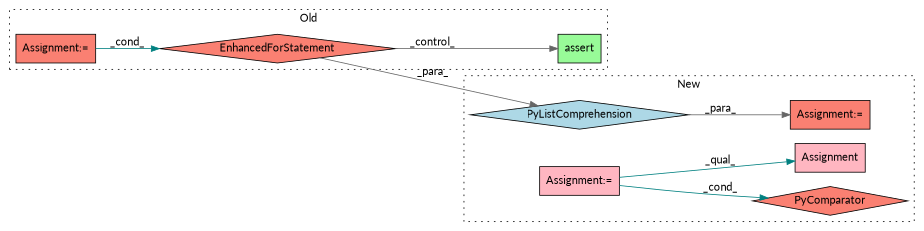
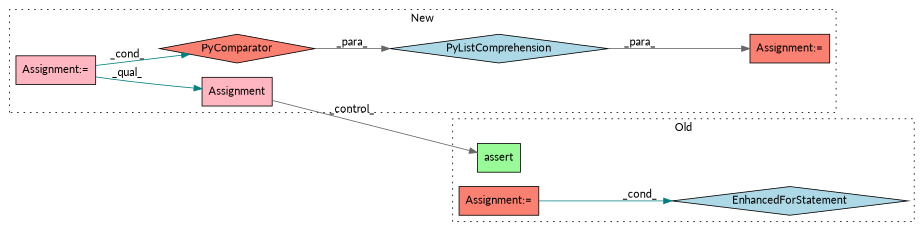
(277, 49) -> (790, 201)
(473, 49) -> (371, 125)
(425, 81) -> (348, 49)
